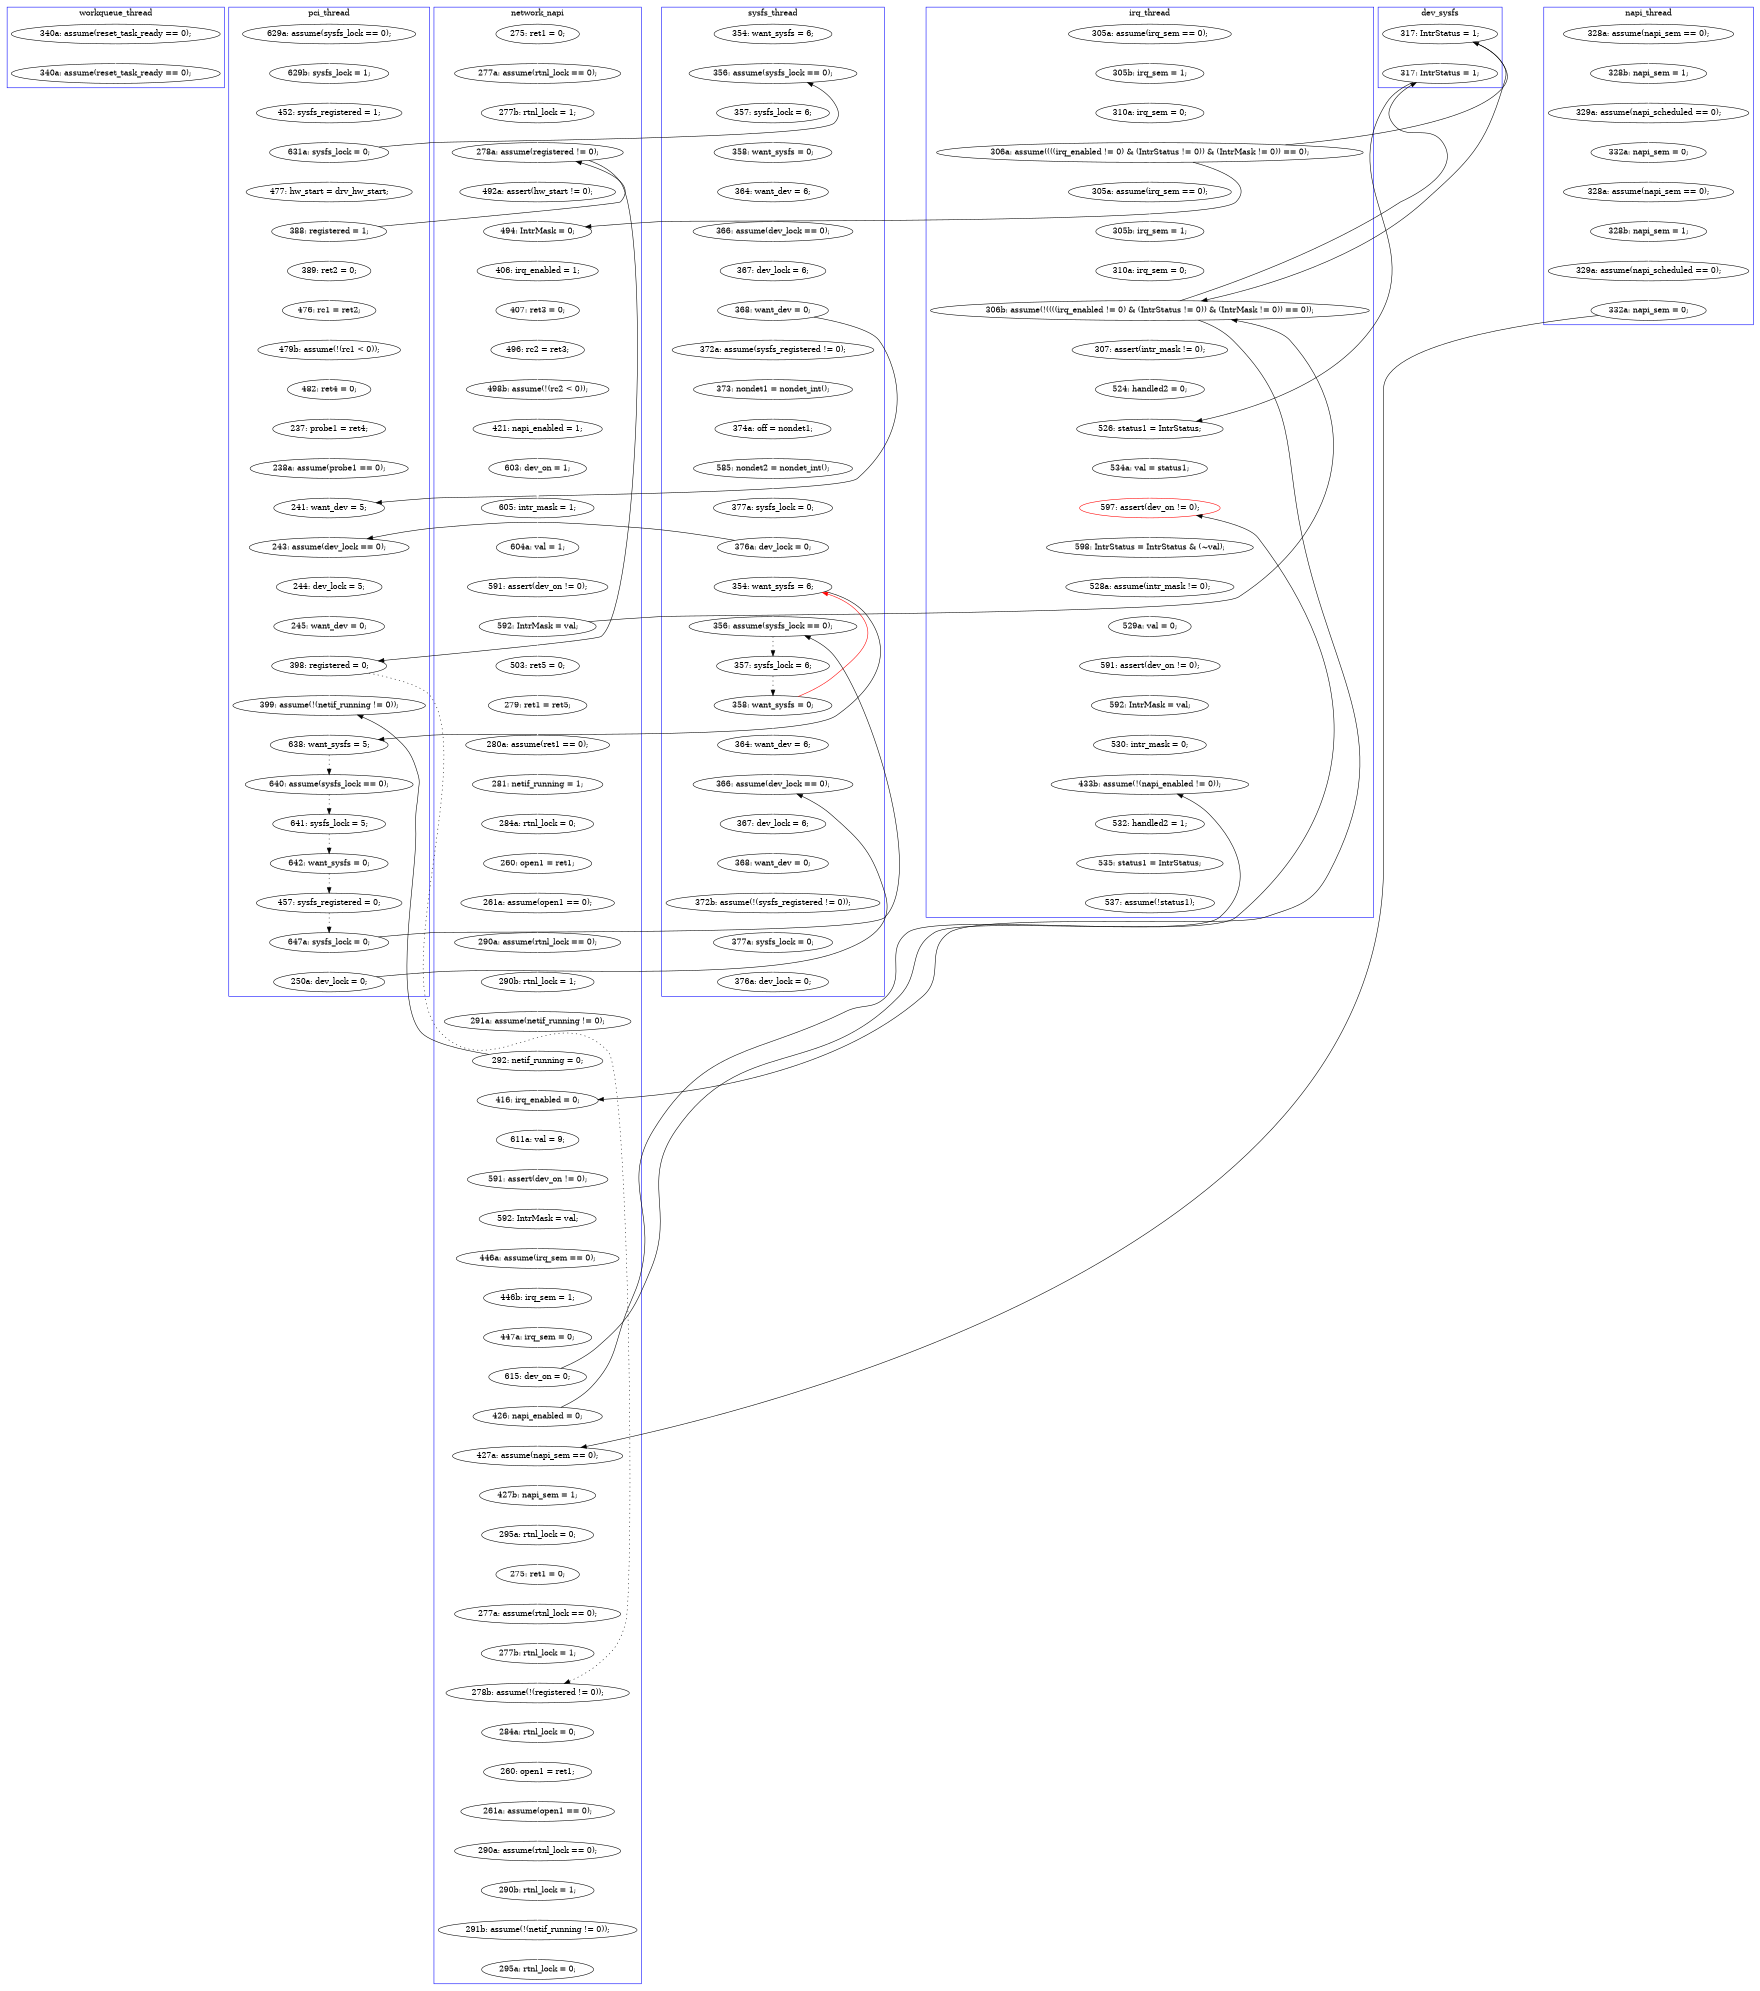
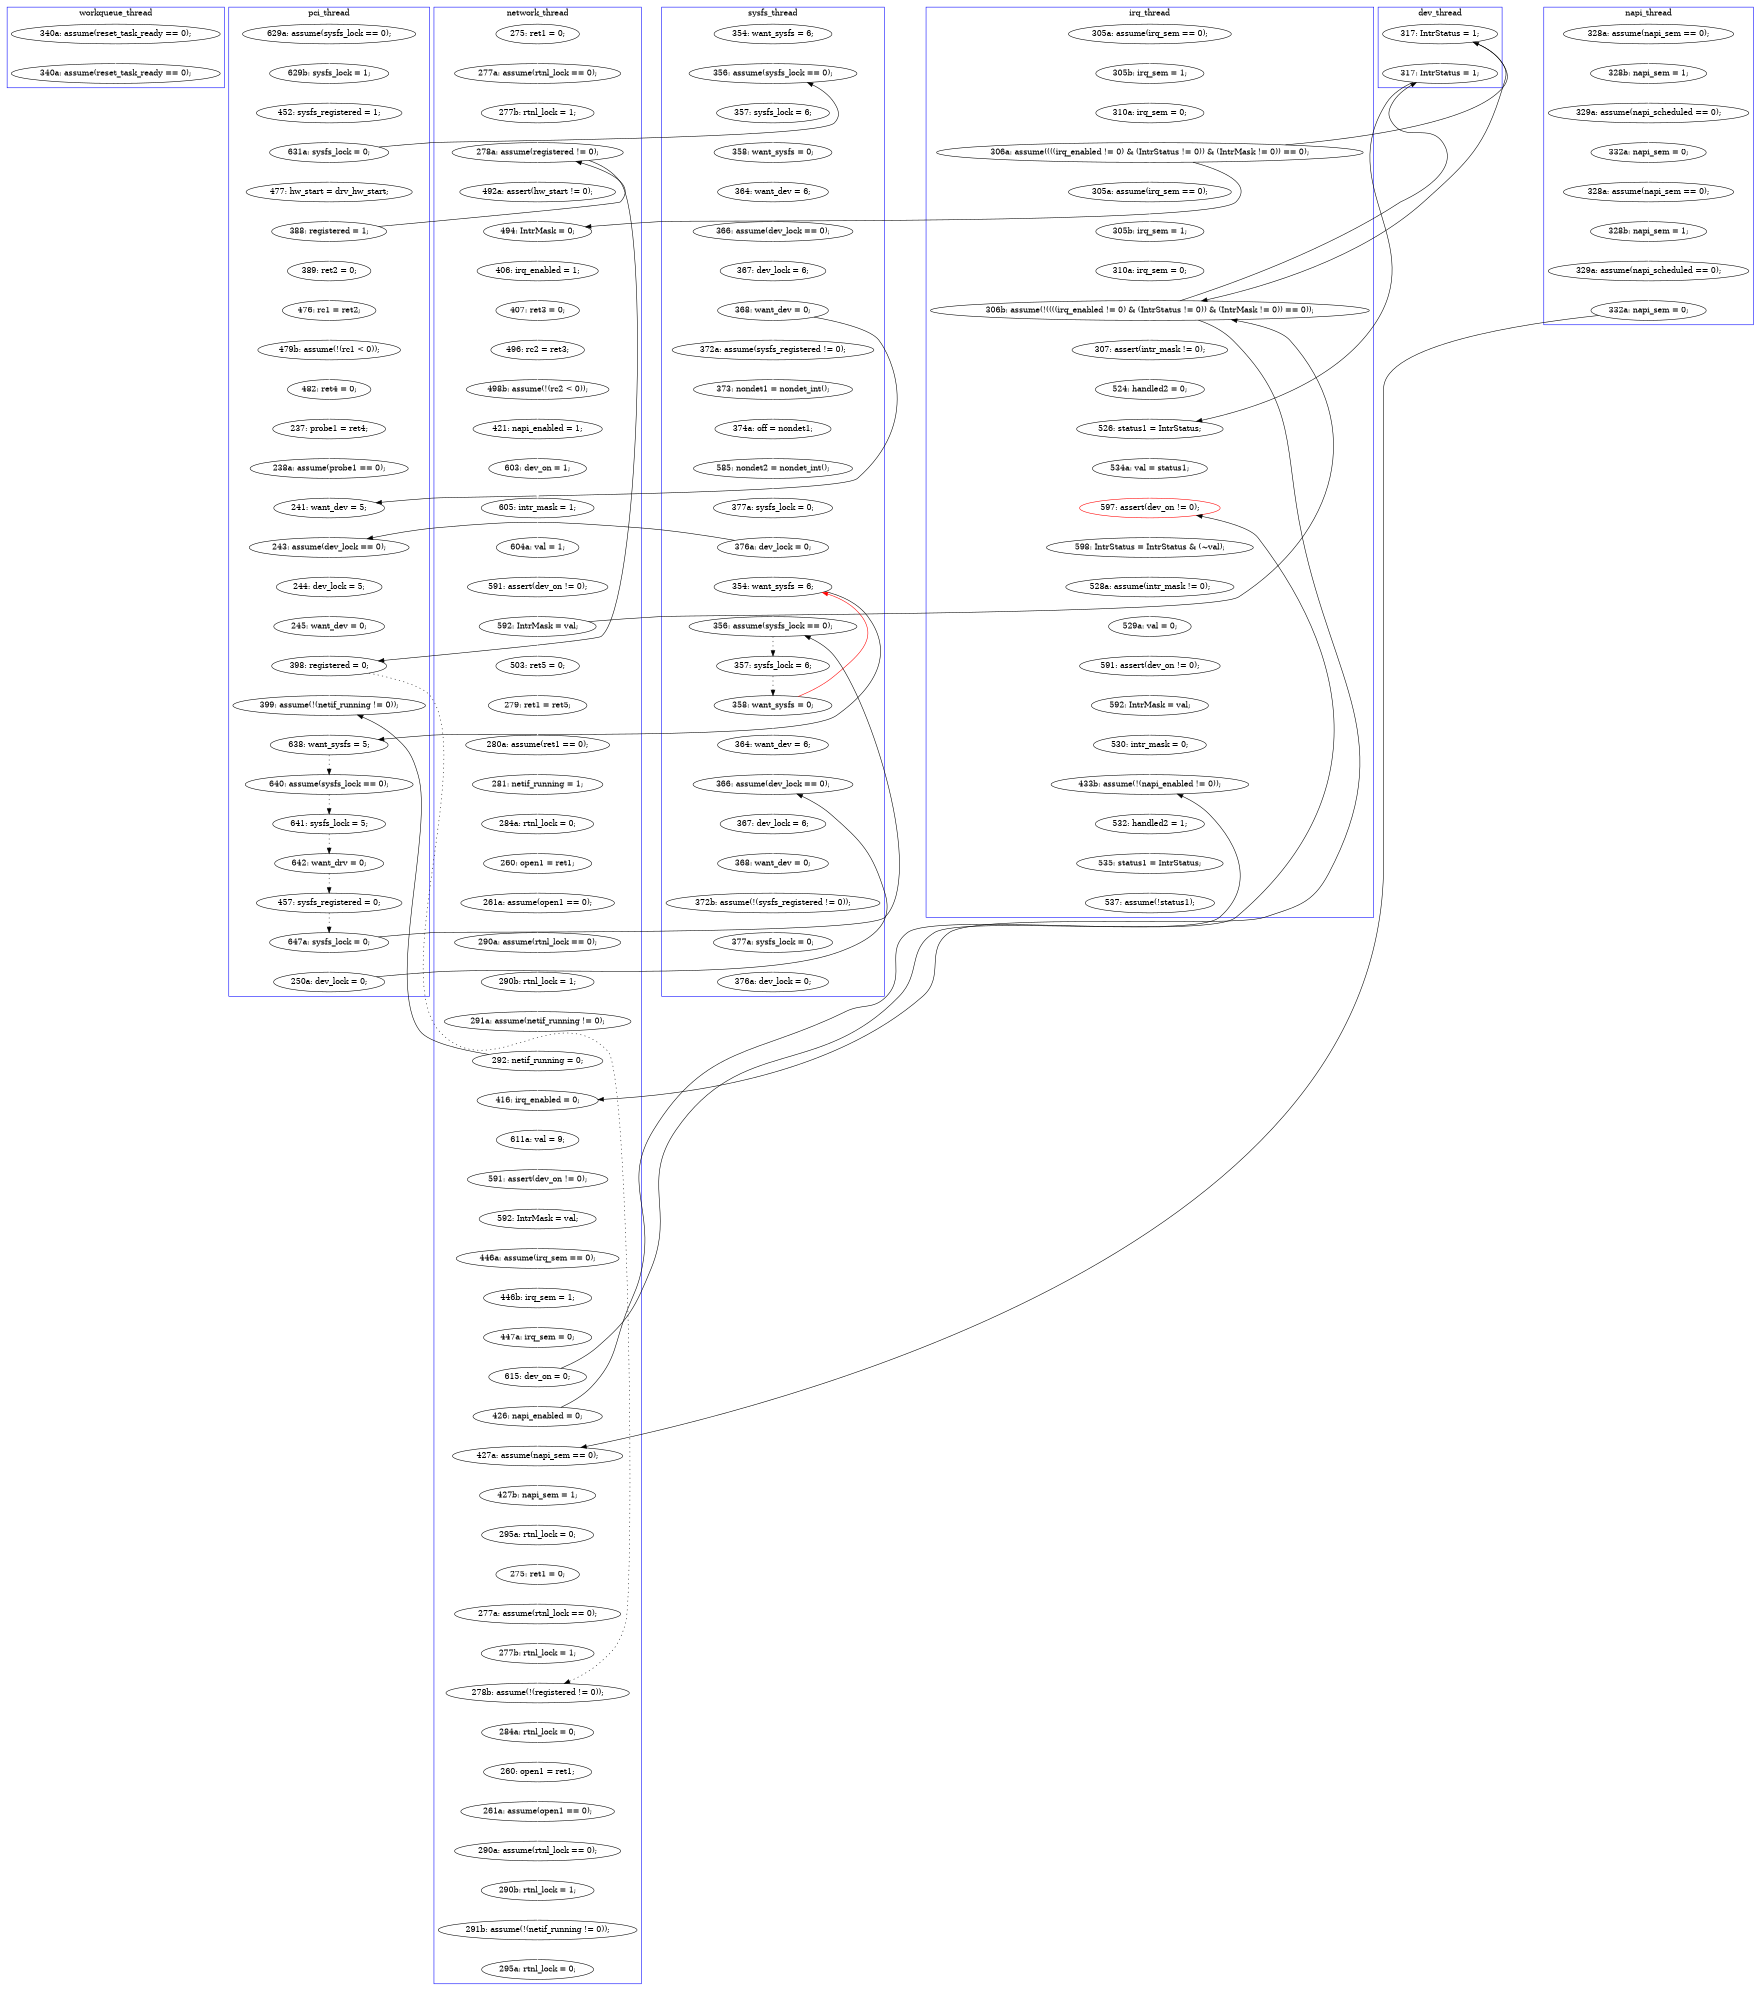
(538, 13) -> (538, 13)
(1440, 13) -> (1440, 13)
(329, 864) -> (329, 864)
